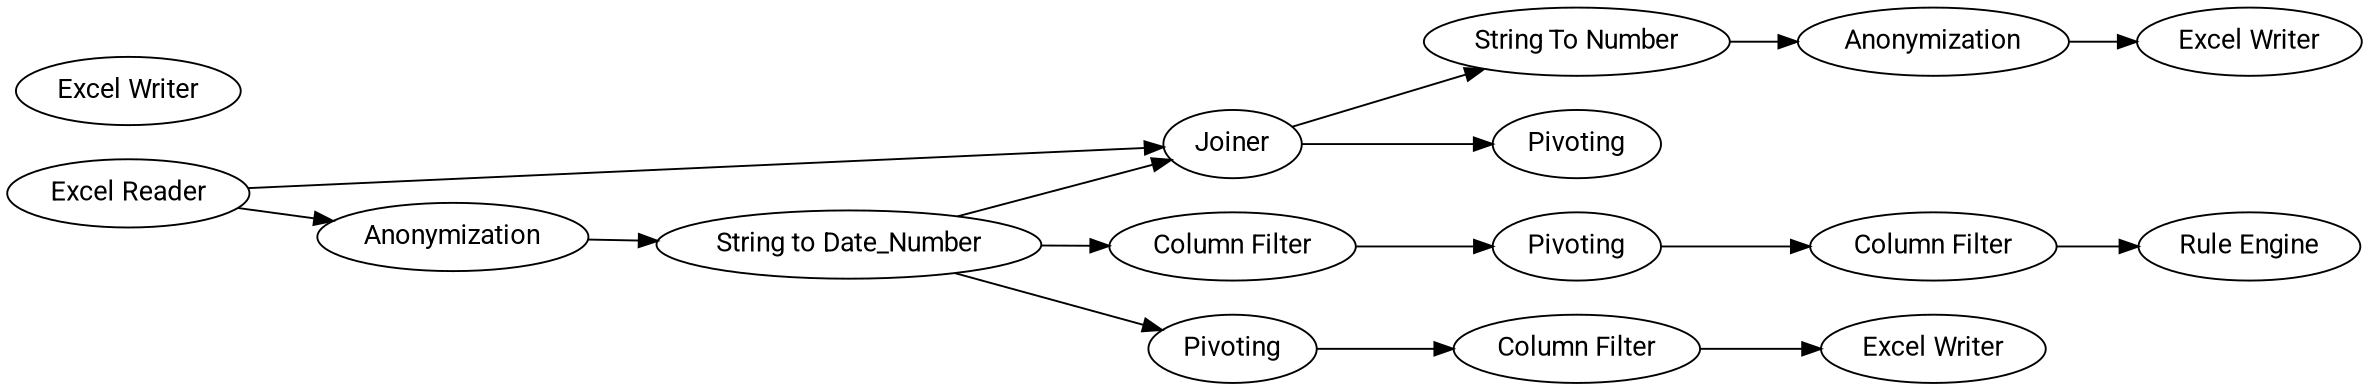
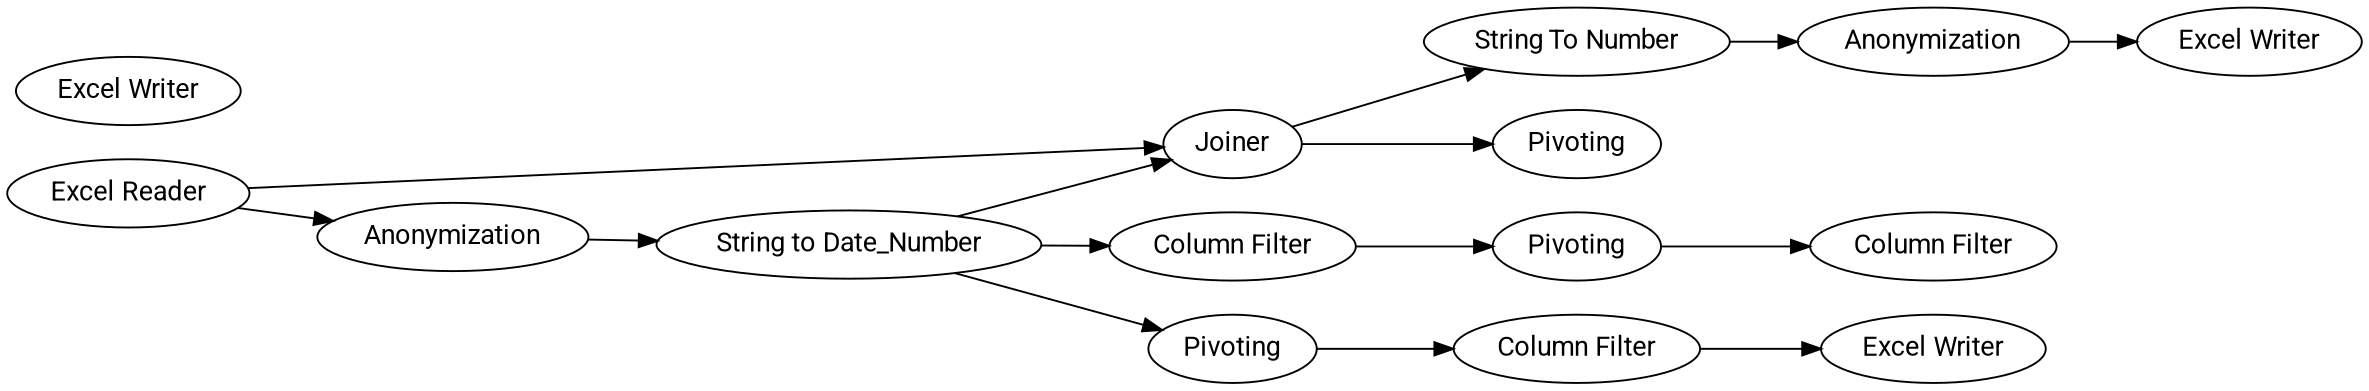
(2249, 246) -> none
